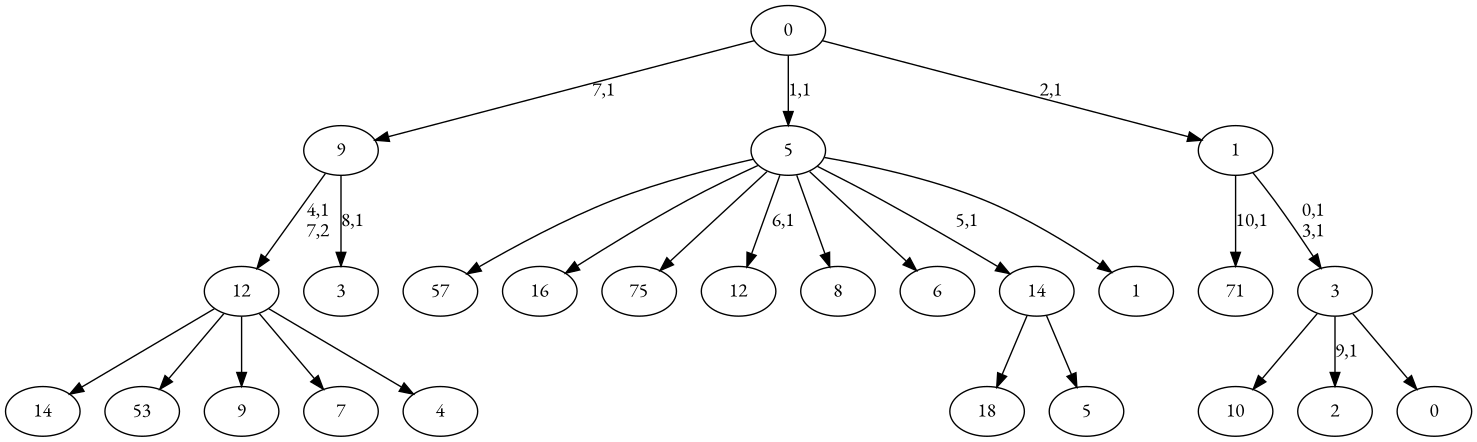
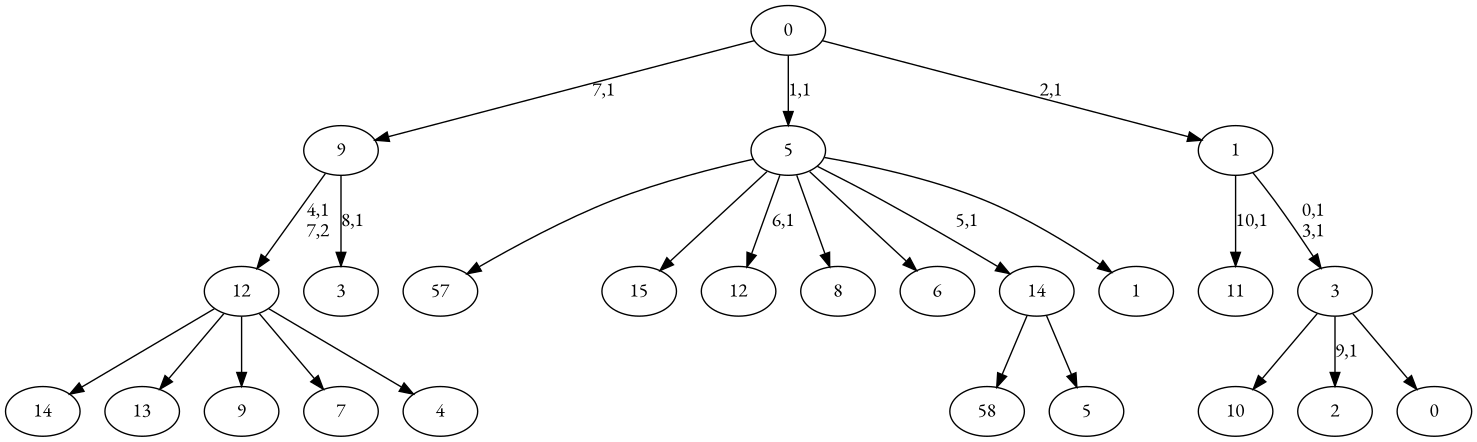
(540, 291) -> none
(639, 291) -> (639, 291)
(1236, 291) -> (1236, 291)
(142, 411) -> (142, 411)
(987, 411) -> (987, 411)
